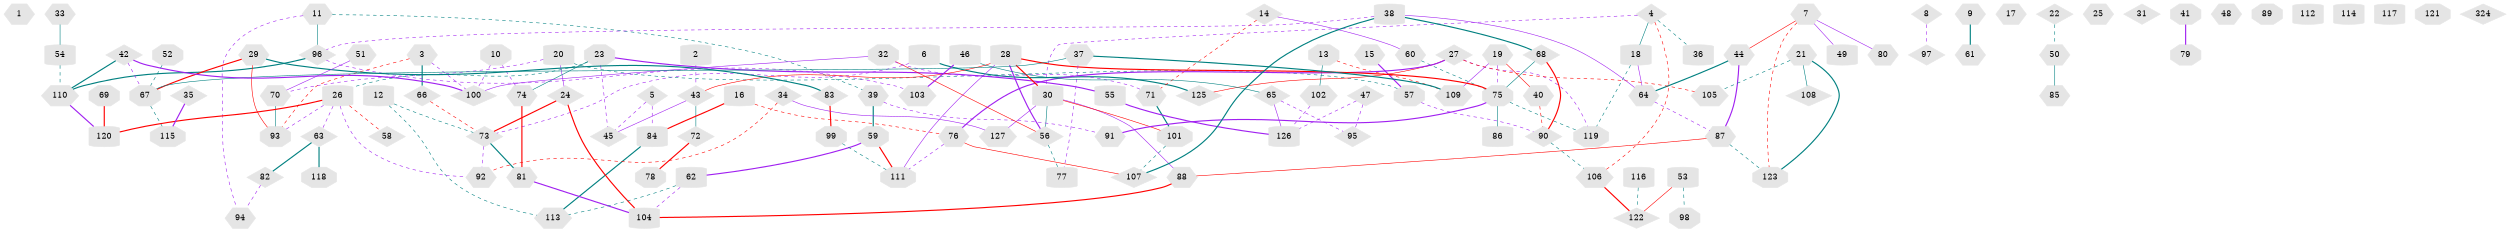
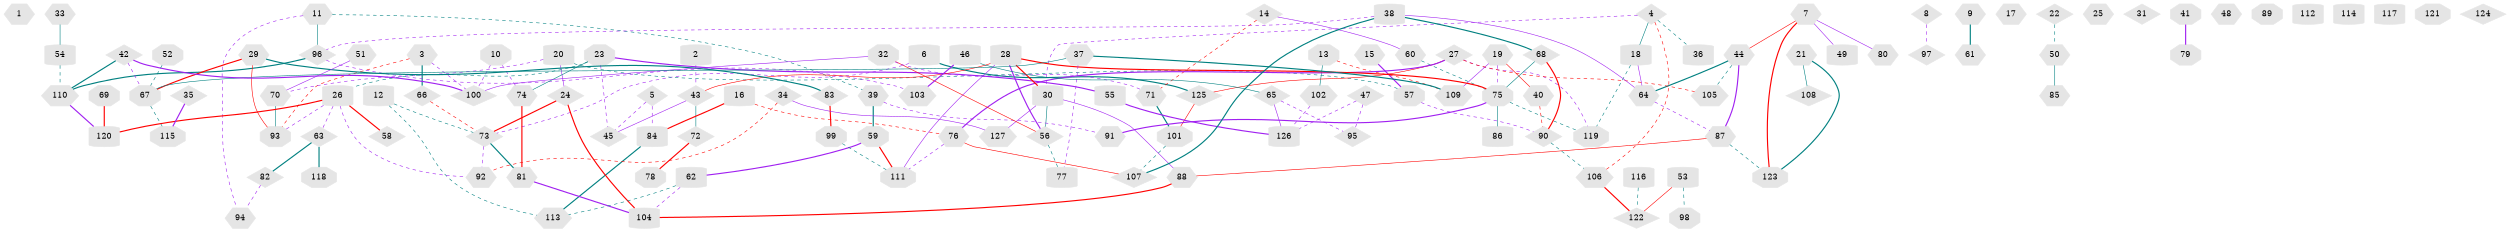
(2483, 14) -> (2483, 14)
(1756, 75) -> (1724, 75)
(1770, 92) -> (1770, 92)
(365, 118) -> (365, 118)
(1124, 118) -> (1188, 115)
